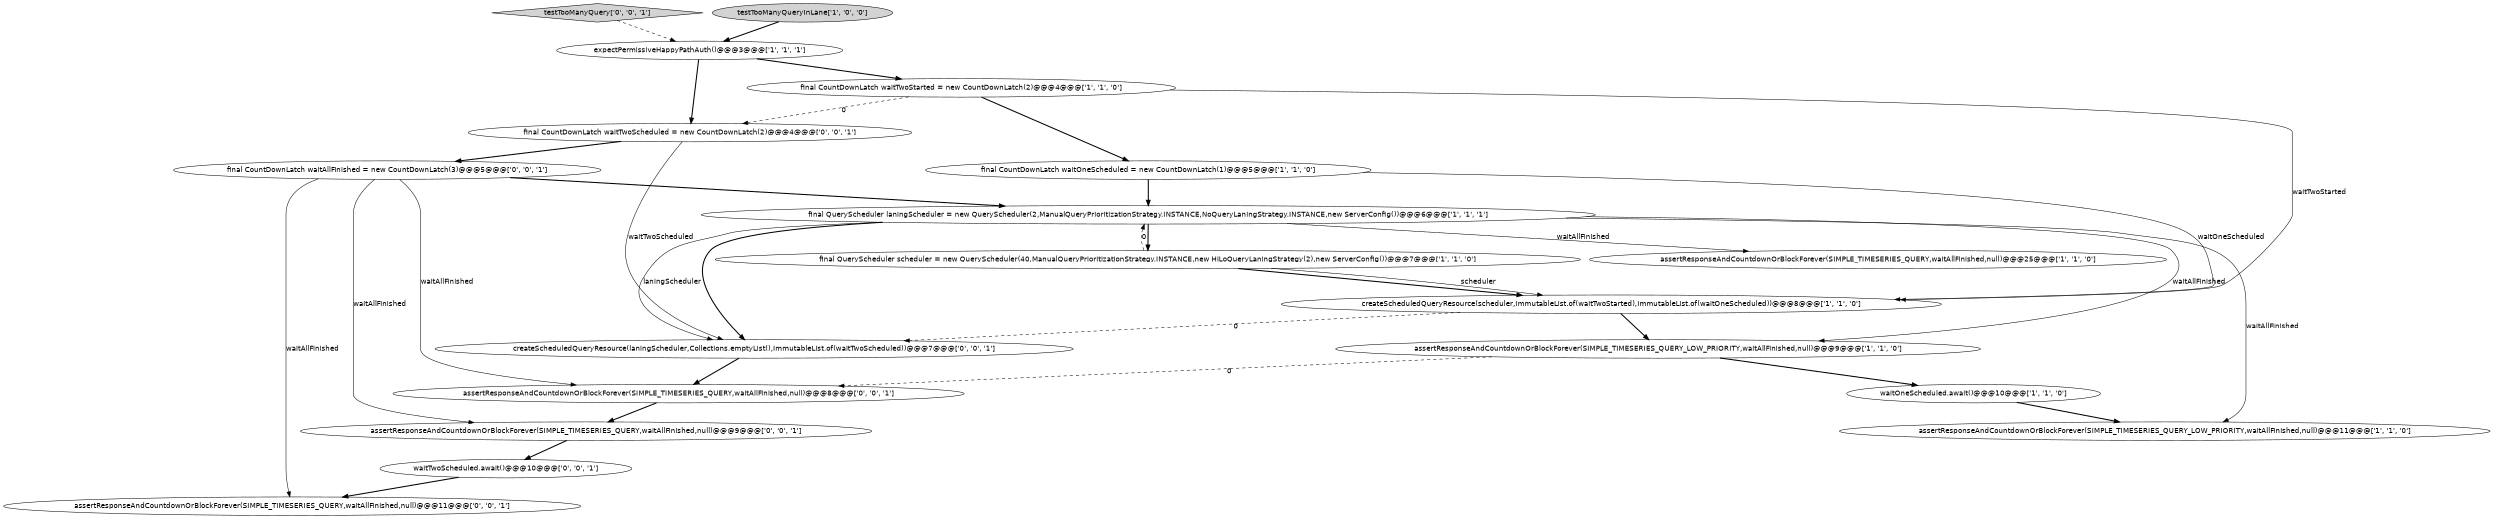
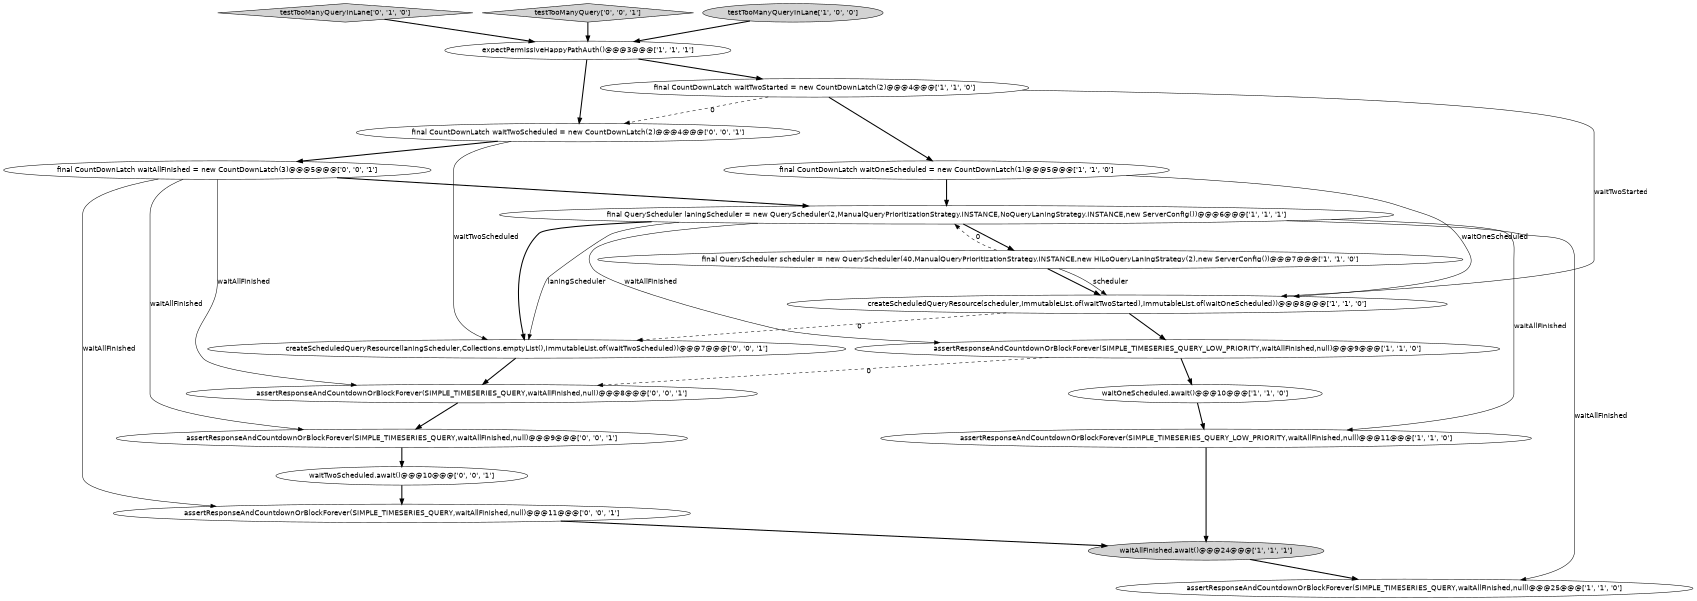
none -> (345, 13)
(644, 30) -> (588, 29)
none -> (1206, 551)
